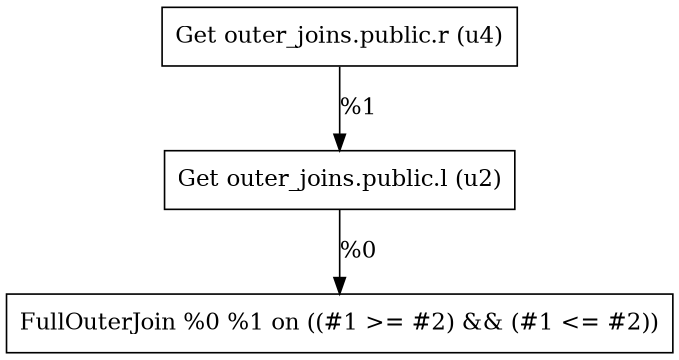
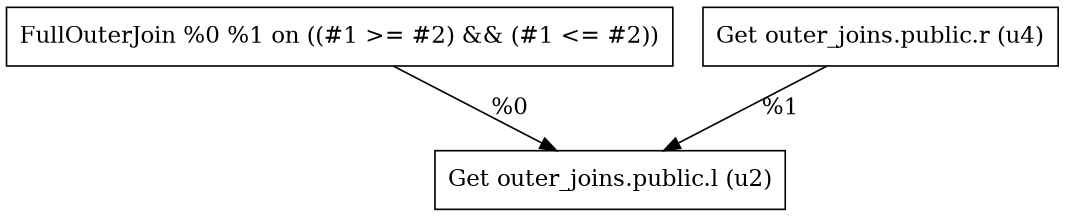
(340, 244) -> (468, 105)
